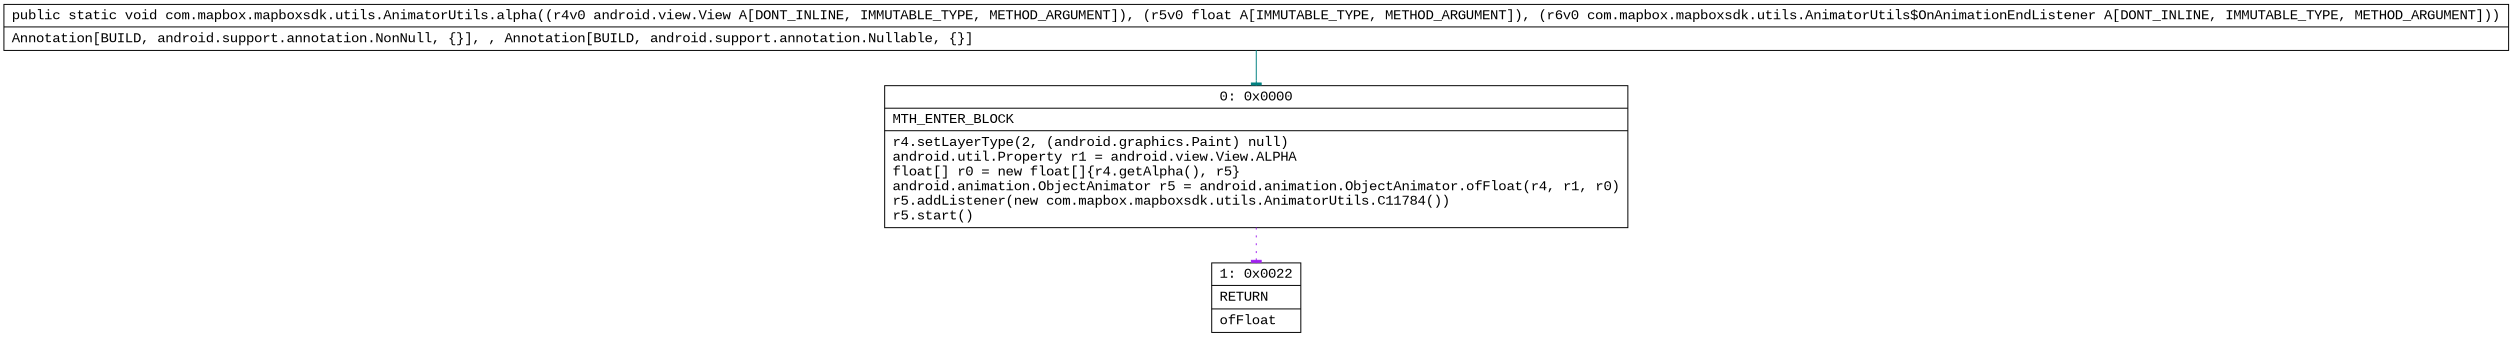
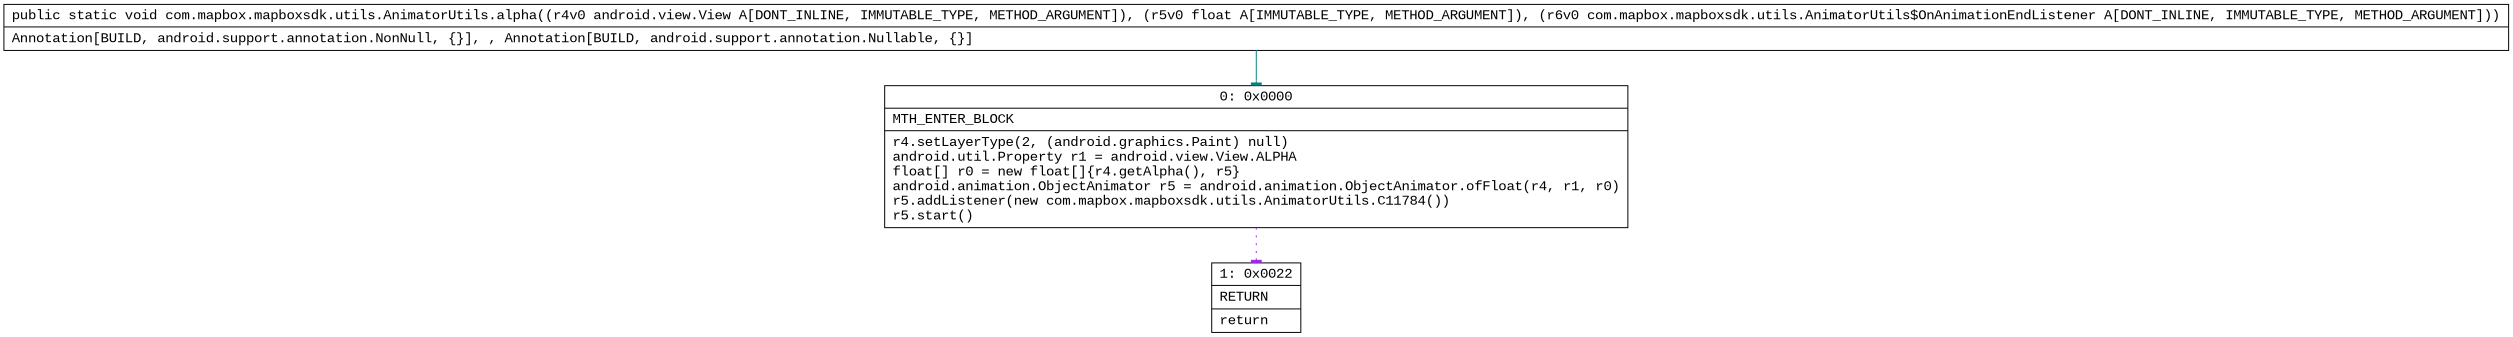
(1248, 320) -> (1244, 320)
